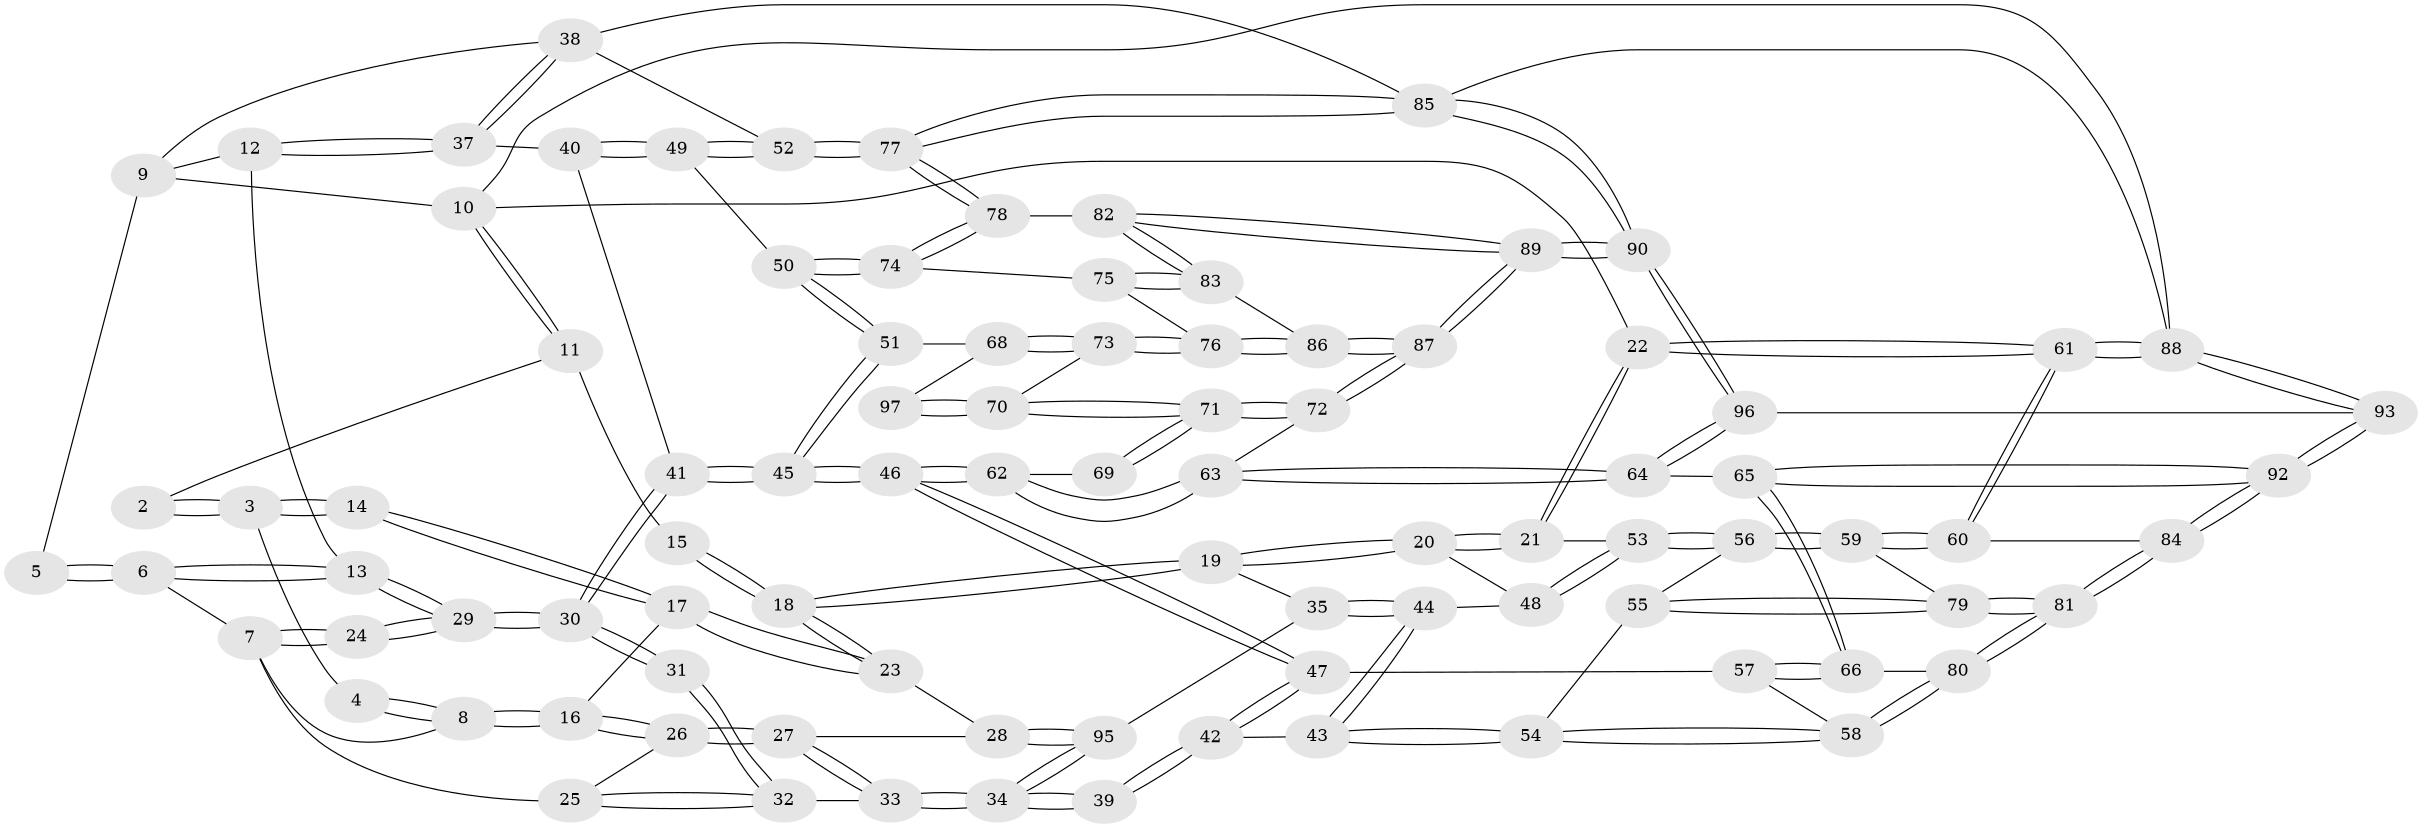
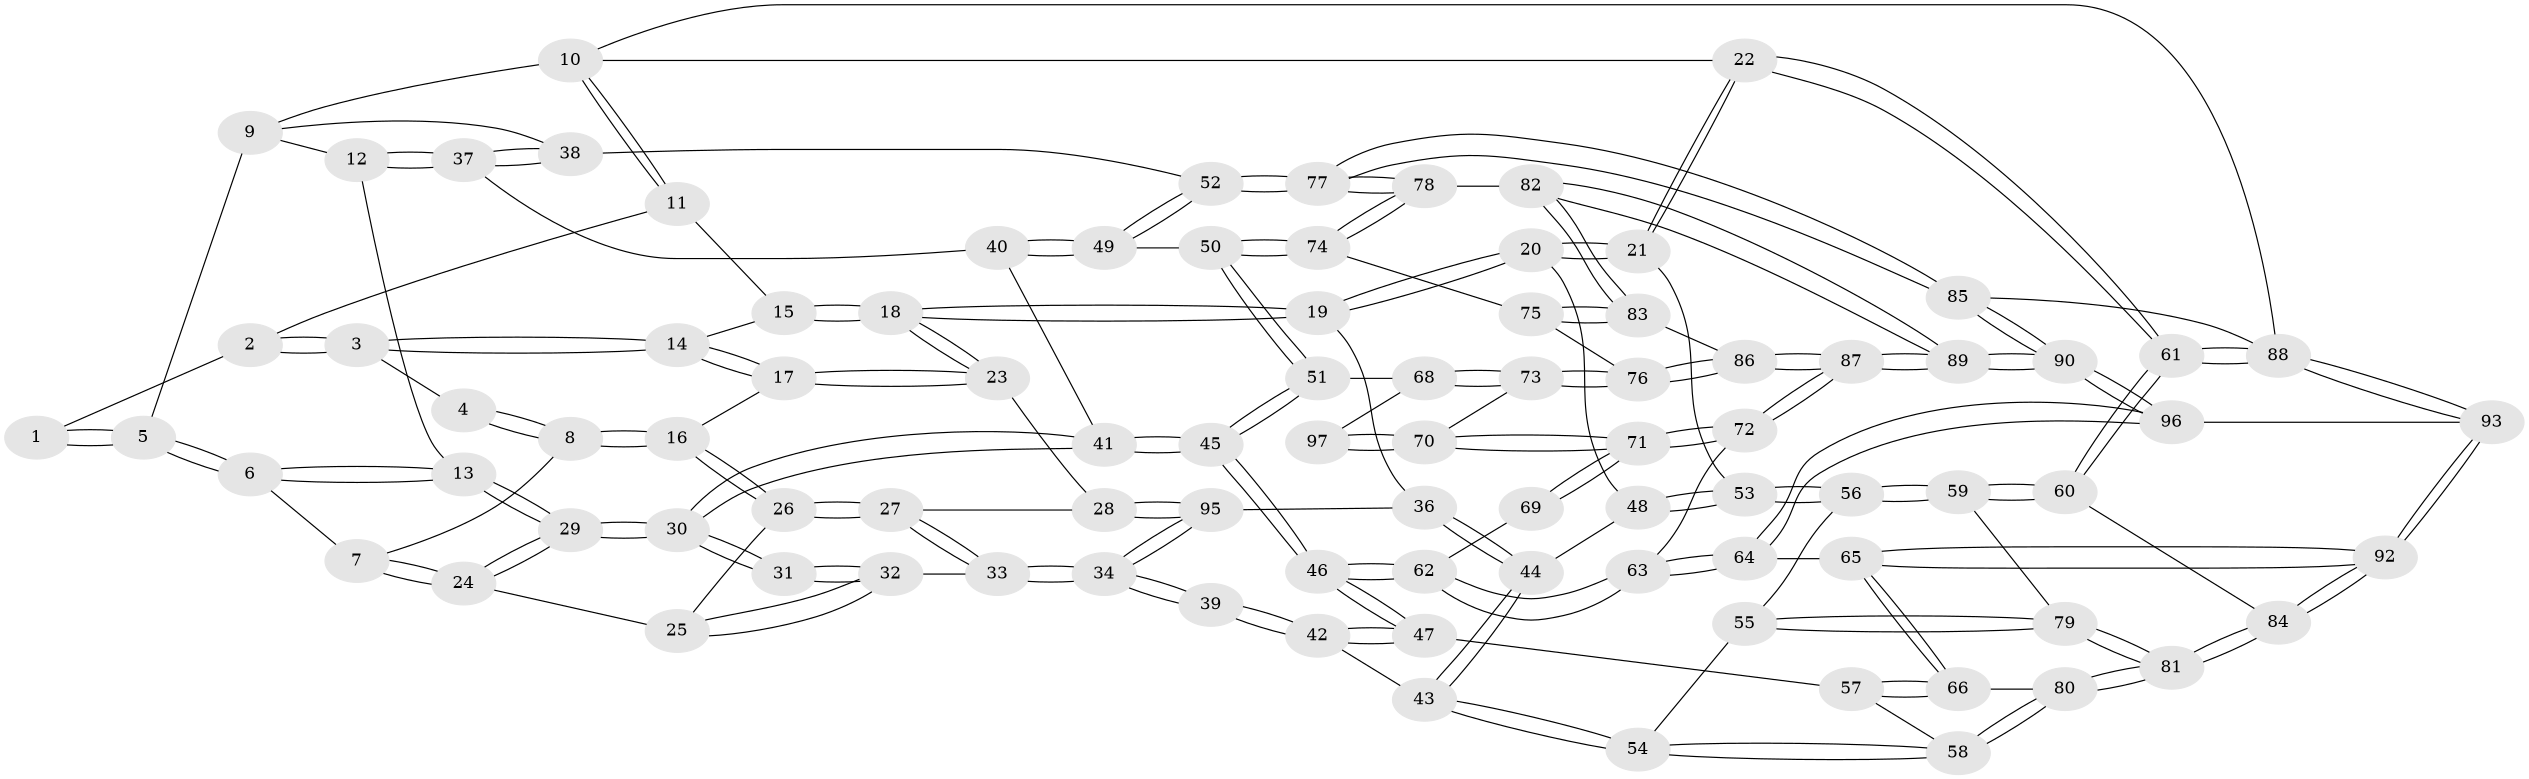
(1006, 5) -> none
none -> (731, 329)
none -> (37, 438)
(1318, 608) -> (1425, 508)
(375, 772) -> (570, 607)
